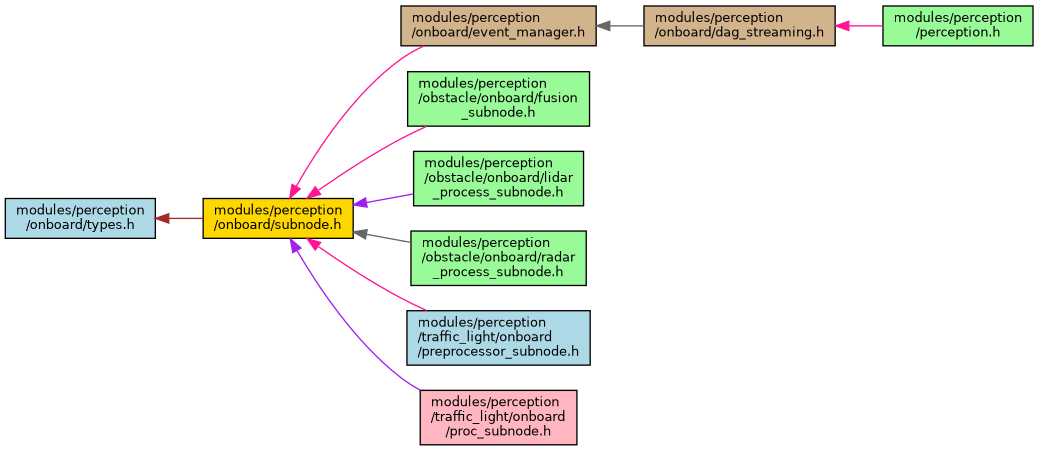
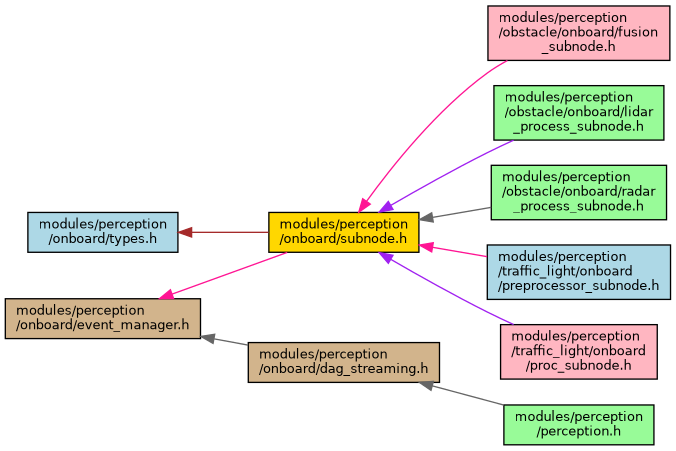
(866, 26) -> (468, 395)
(499, 99) -> (579, 33)
(351, 107) -> (230, 273)
